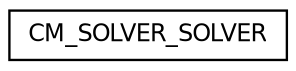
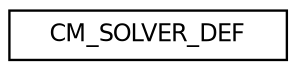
(148, 35) -> (148, 35)
